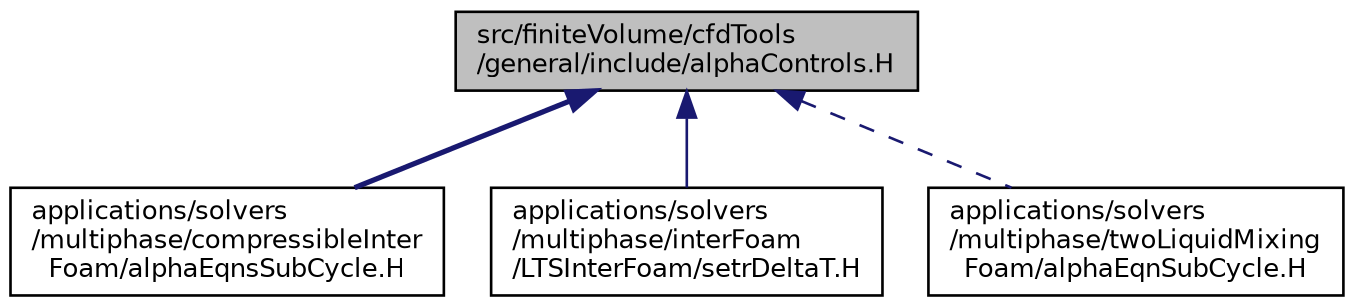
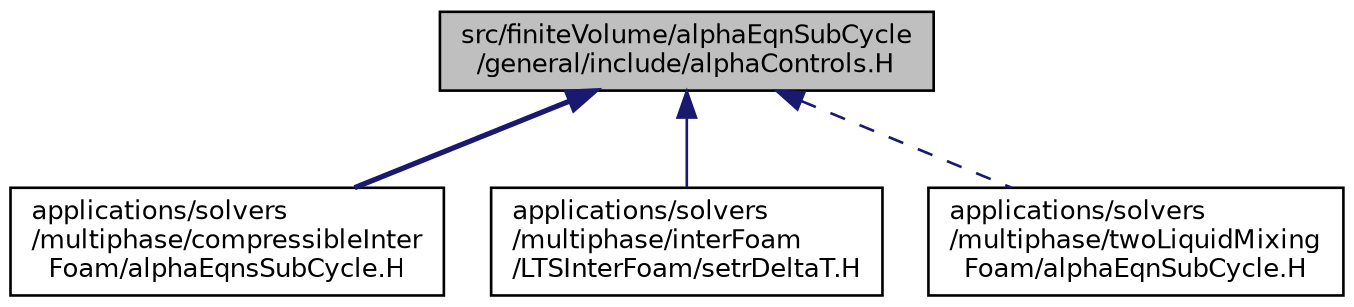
(687, 51) -> (687, 51)
